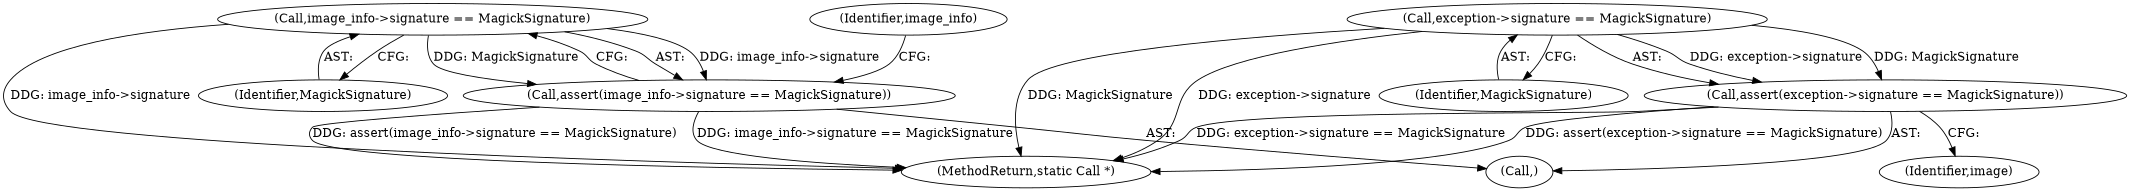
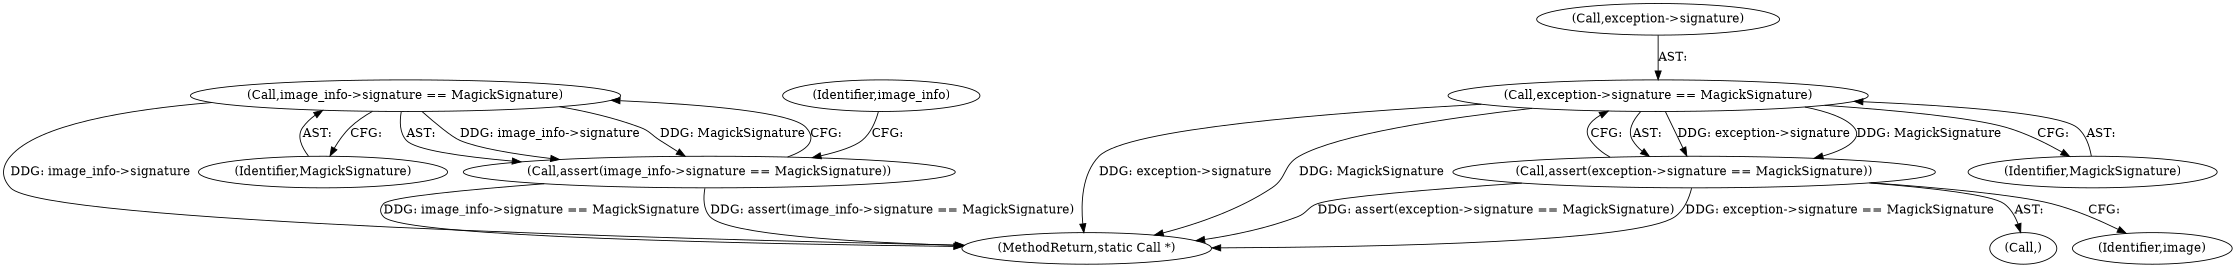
none -> (1658, 19)
none -> (1589, 138)
(1141, 140) -> none
